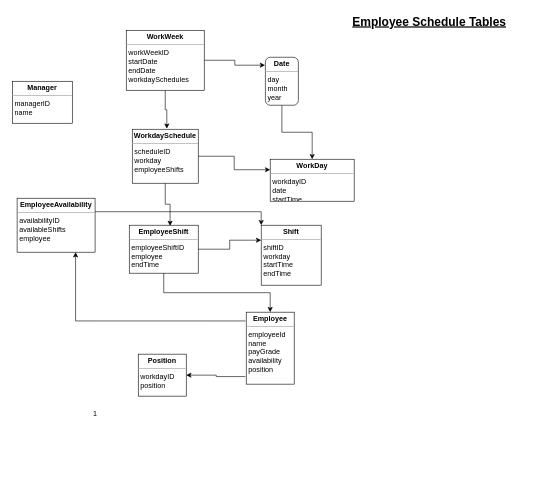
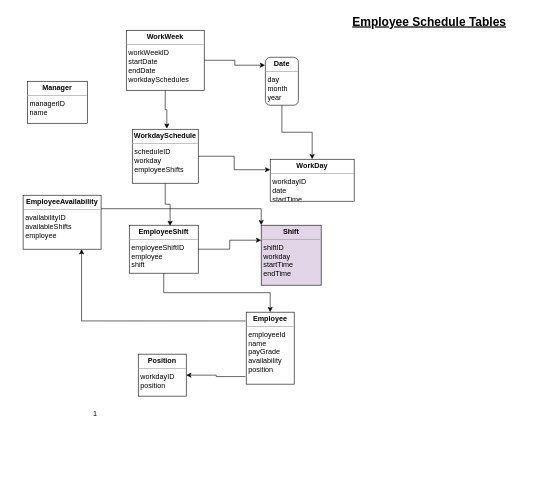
(42, 102) -> (57, 102)
(56, 225) -> (62, 222)
(158, 243) -> (158, 243)
(291, 255) -> (291, 255)
